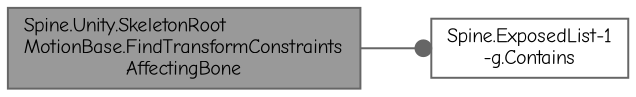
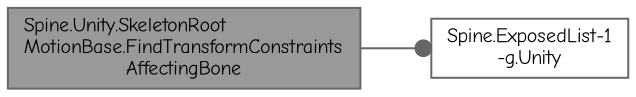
(530, 48) -> (530, 48)
